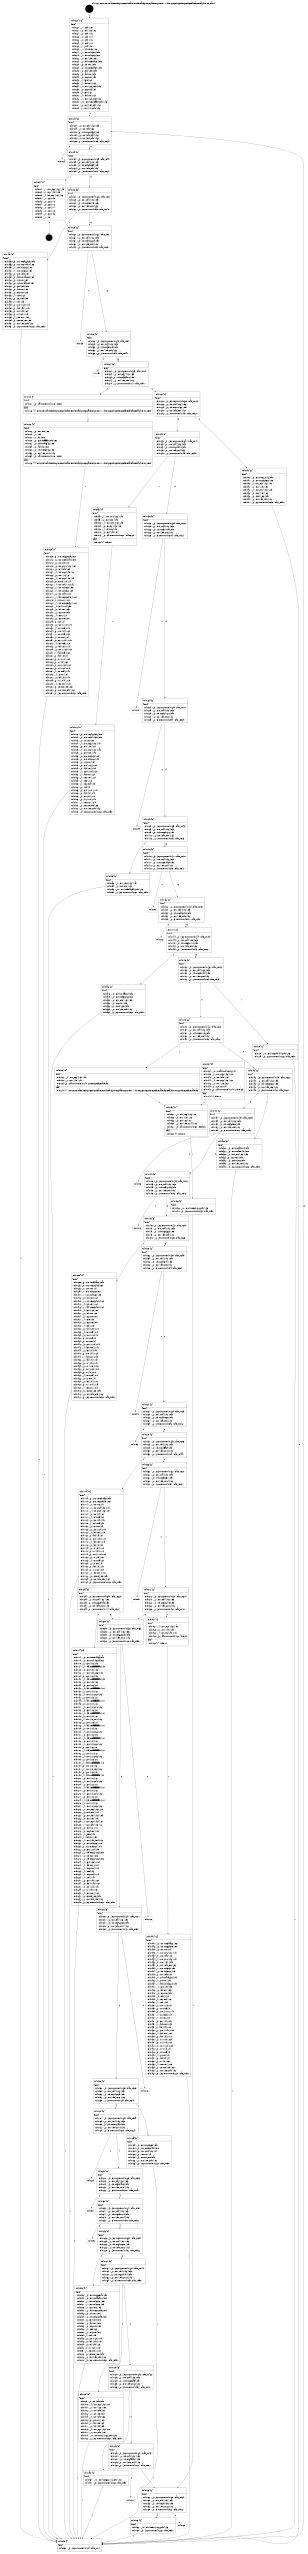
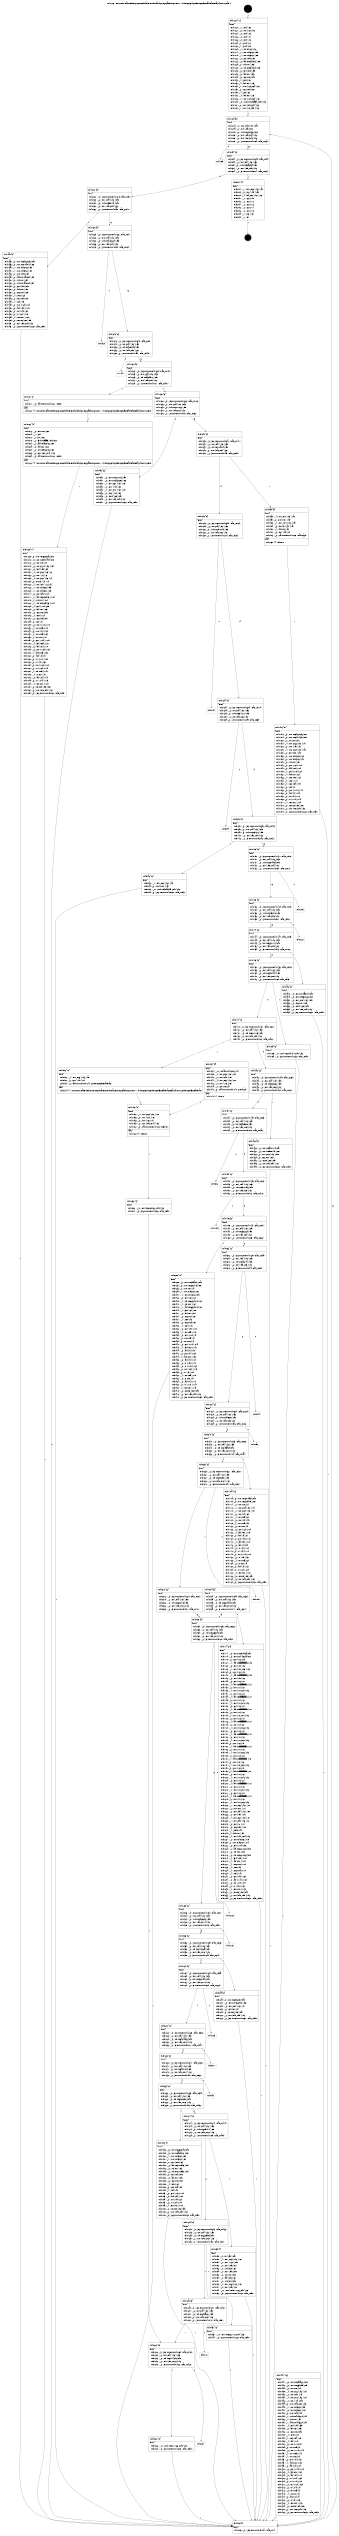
(168, 1632) -> none
